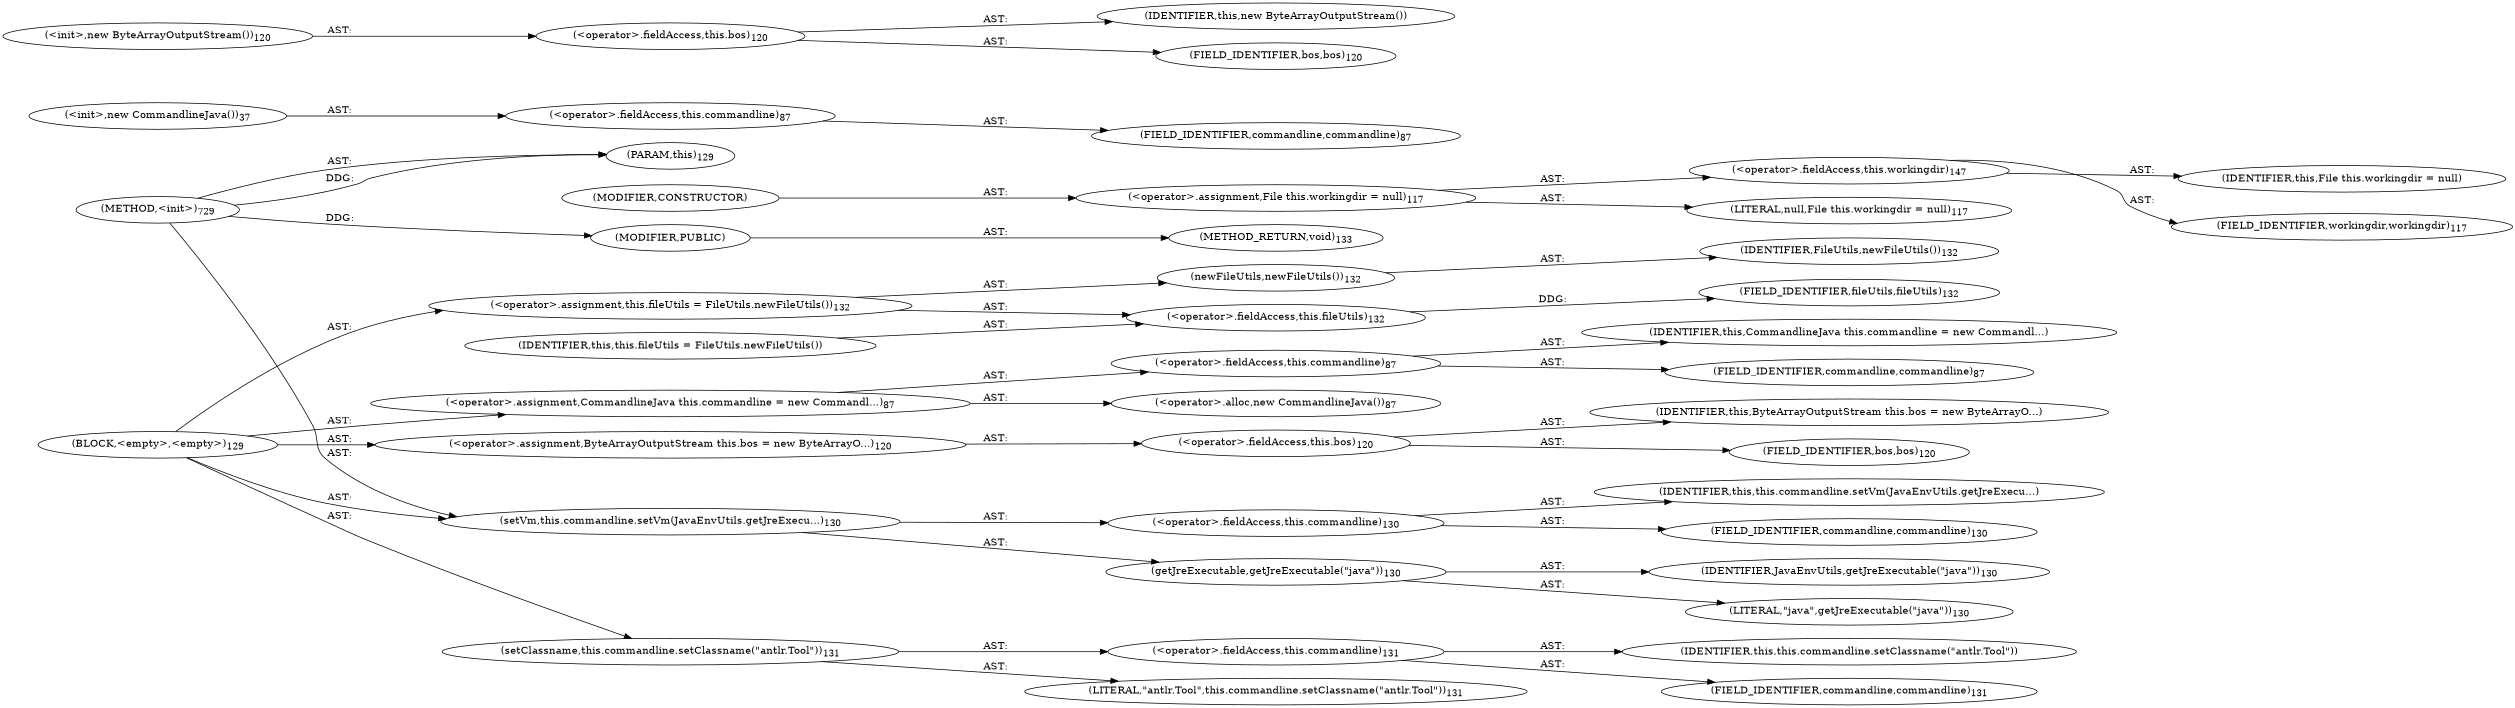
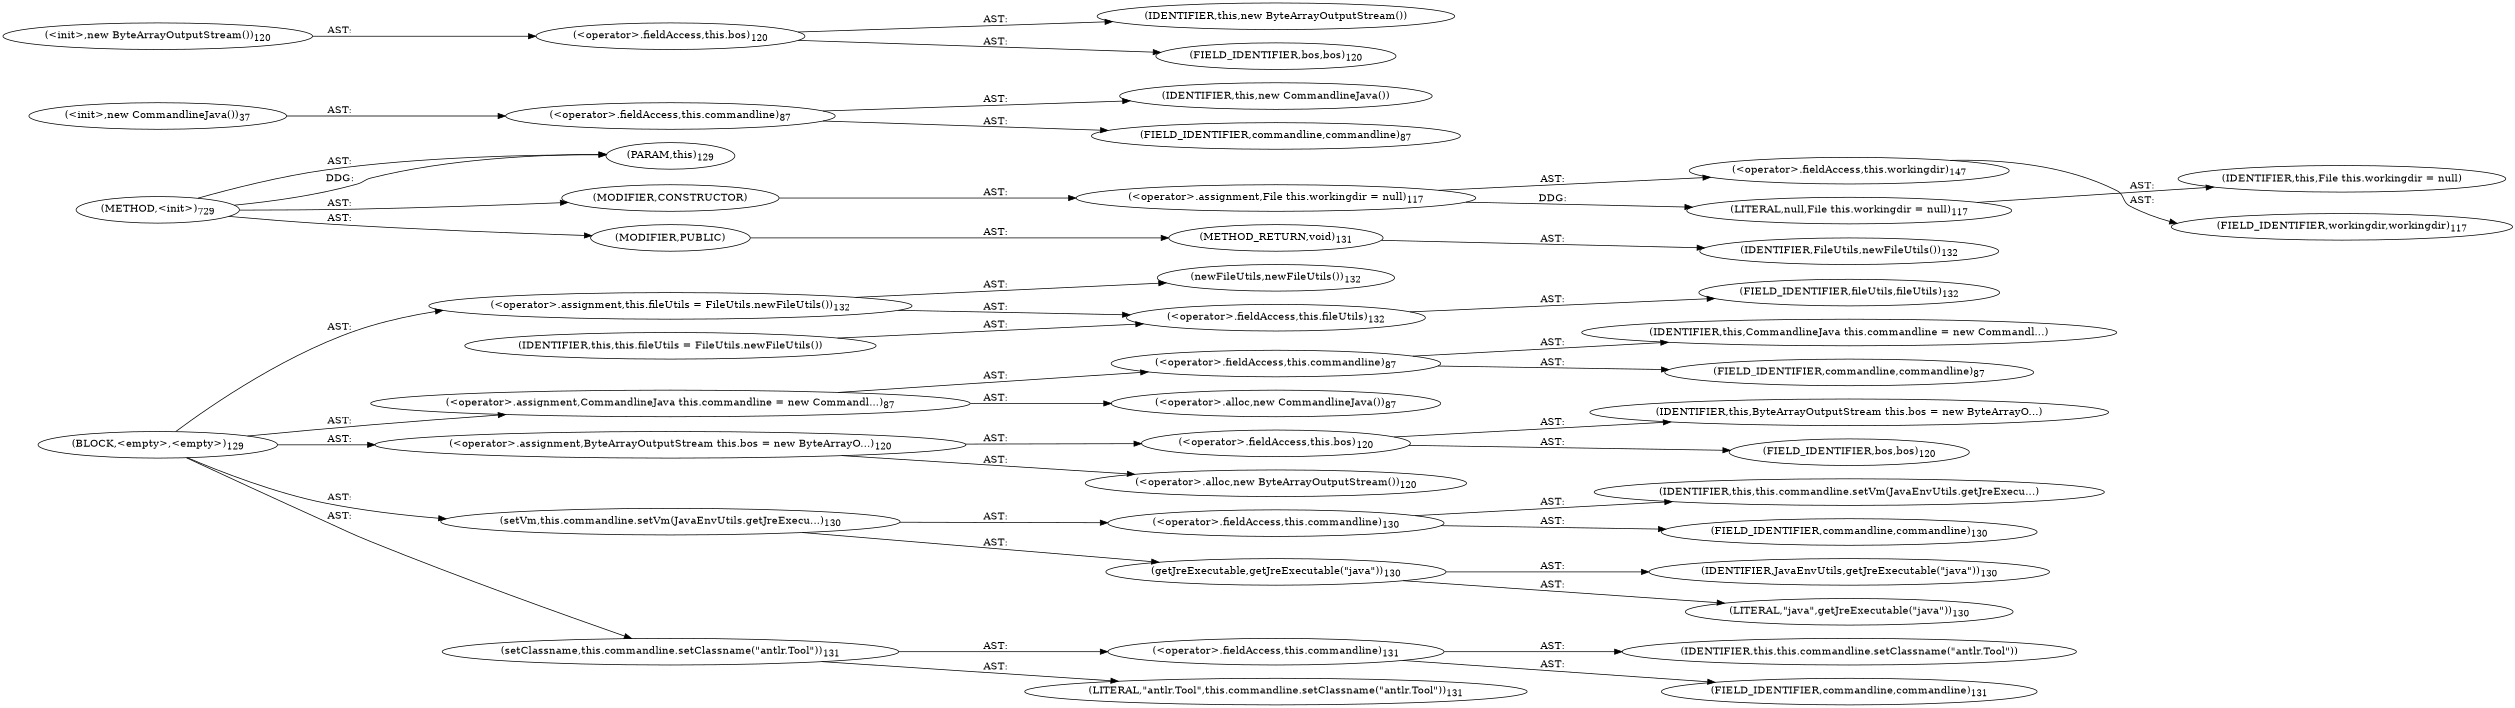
none -> (1276, 96)
(2090, 175) -> (2092, 195)
(1554, 198) -> (1554, 198)
(342, 218) -> (342, 218)
(1344, 237) -> (1344, 237)
(1548, 265) -> (1539, 244)
(1554, 300) -> (1554, 300)
(294, 393) -> (400, 208)
none -> (1276, 483)
